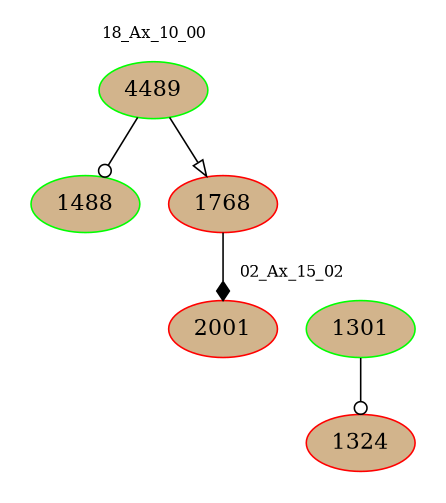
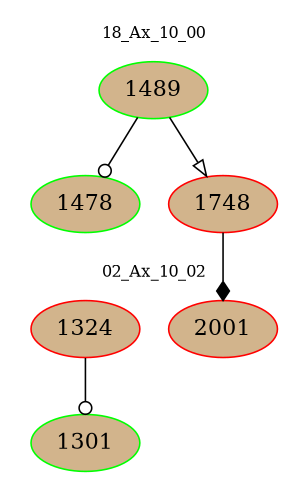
(153, 90) -> (153, 90)
(85, 204) -> (85, 204)
(223, 204) -> (223, 204)
(292, 273) -> (154, 273)
(361, 380) -> (85, 380)
